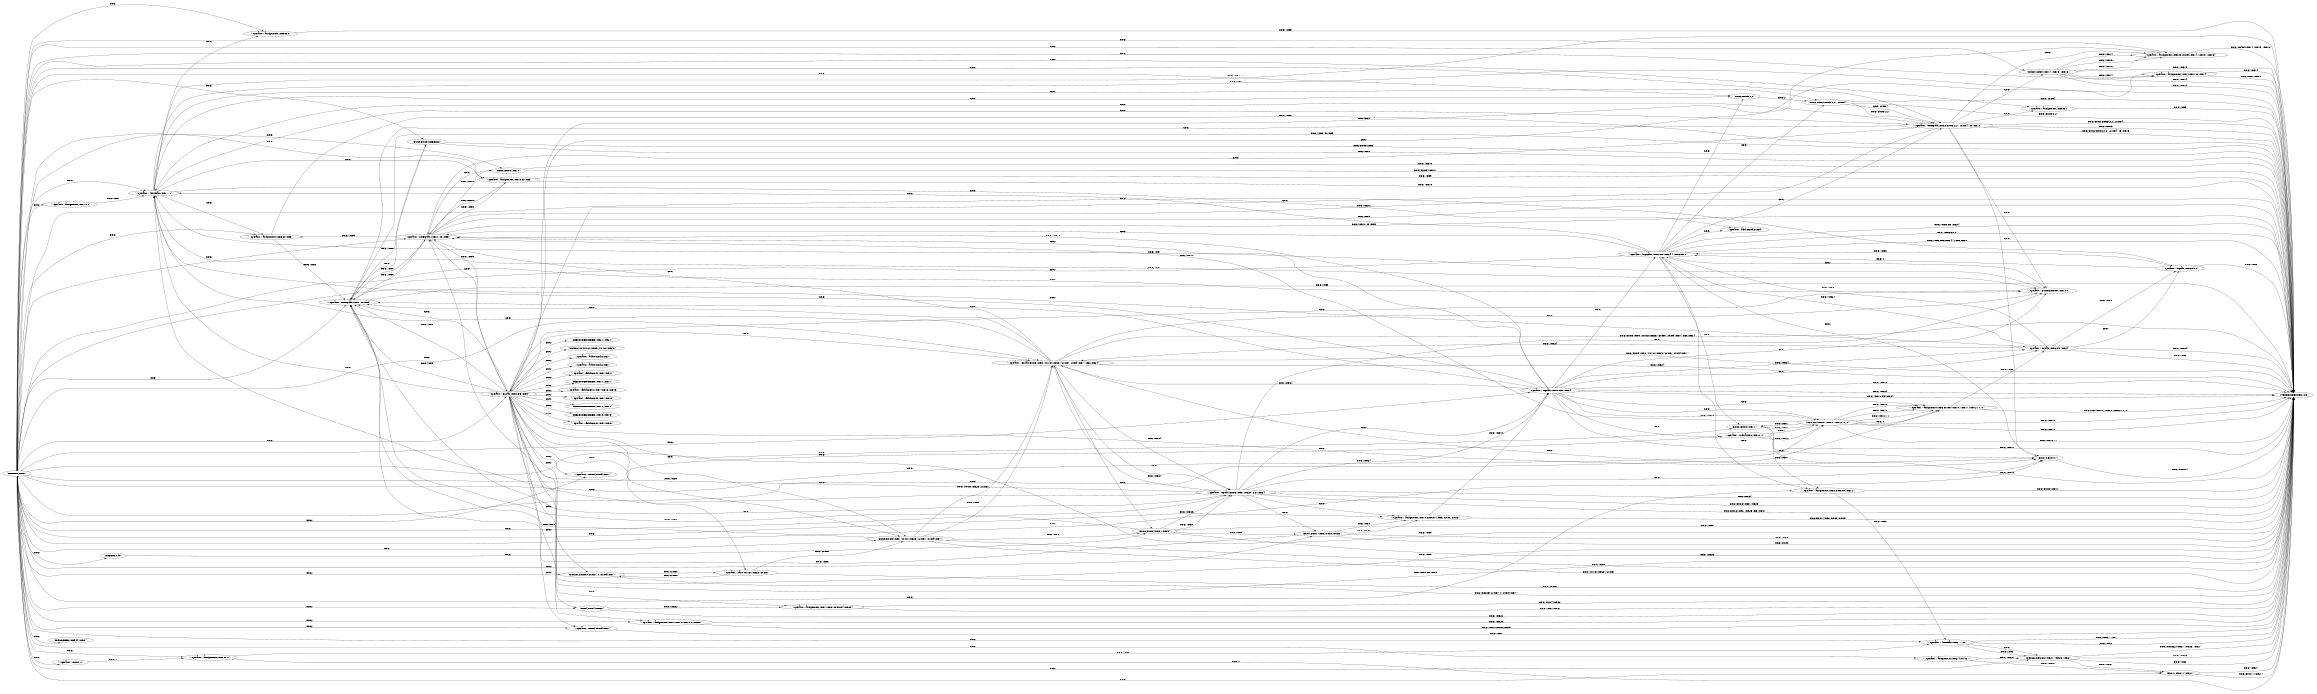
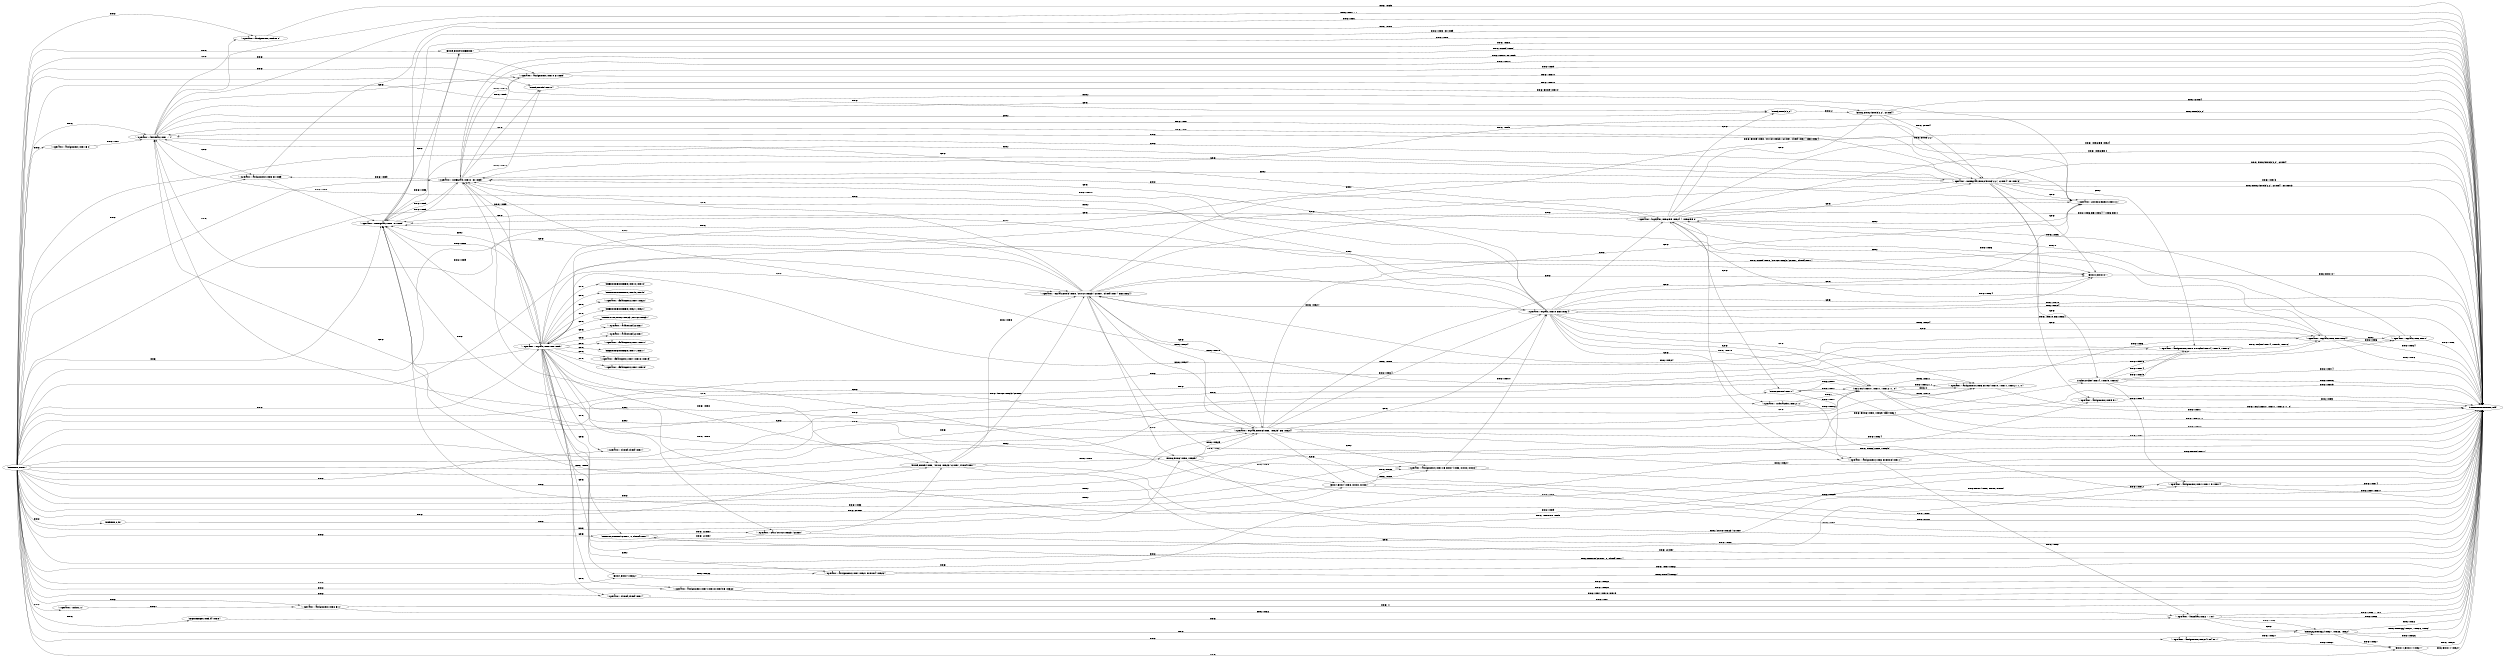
(2285, 122) -> (2279, 347)
(1745, 230) -> none
(899, 640) -> (1198, 620)
